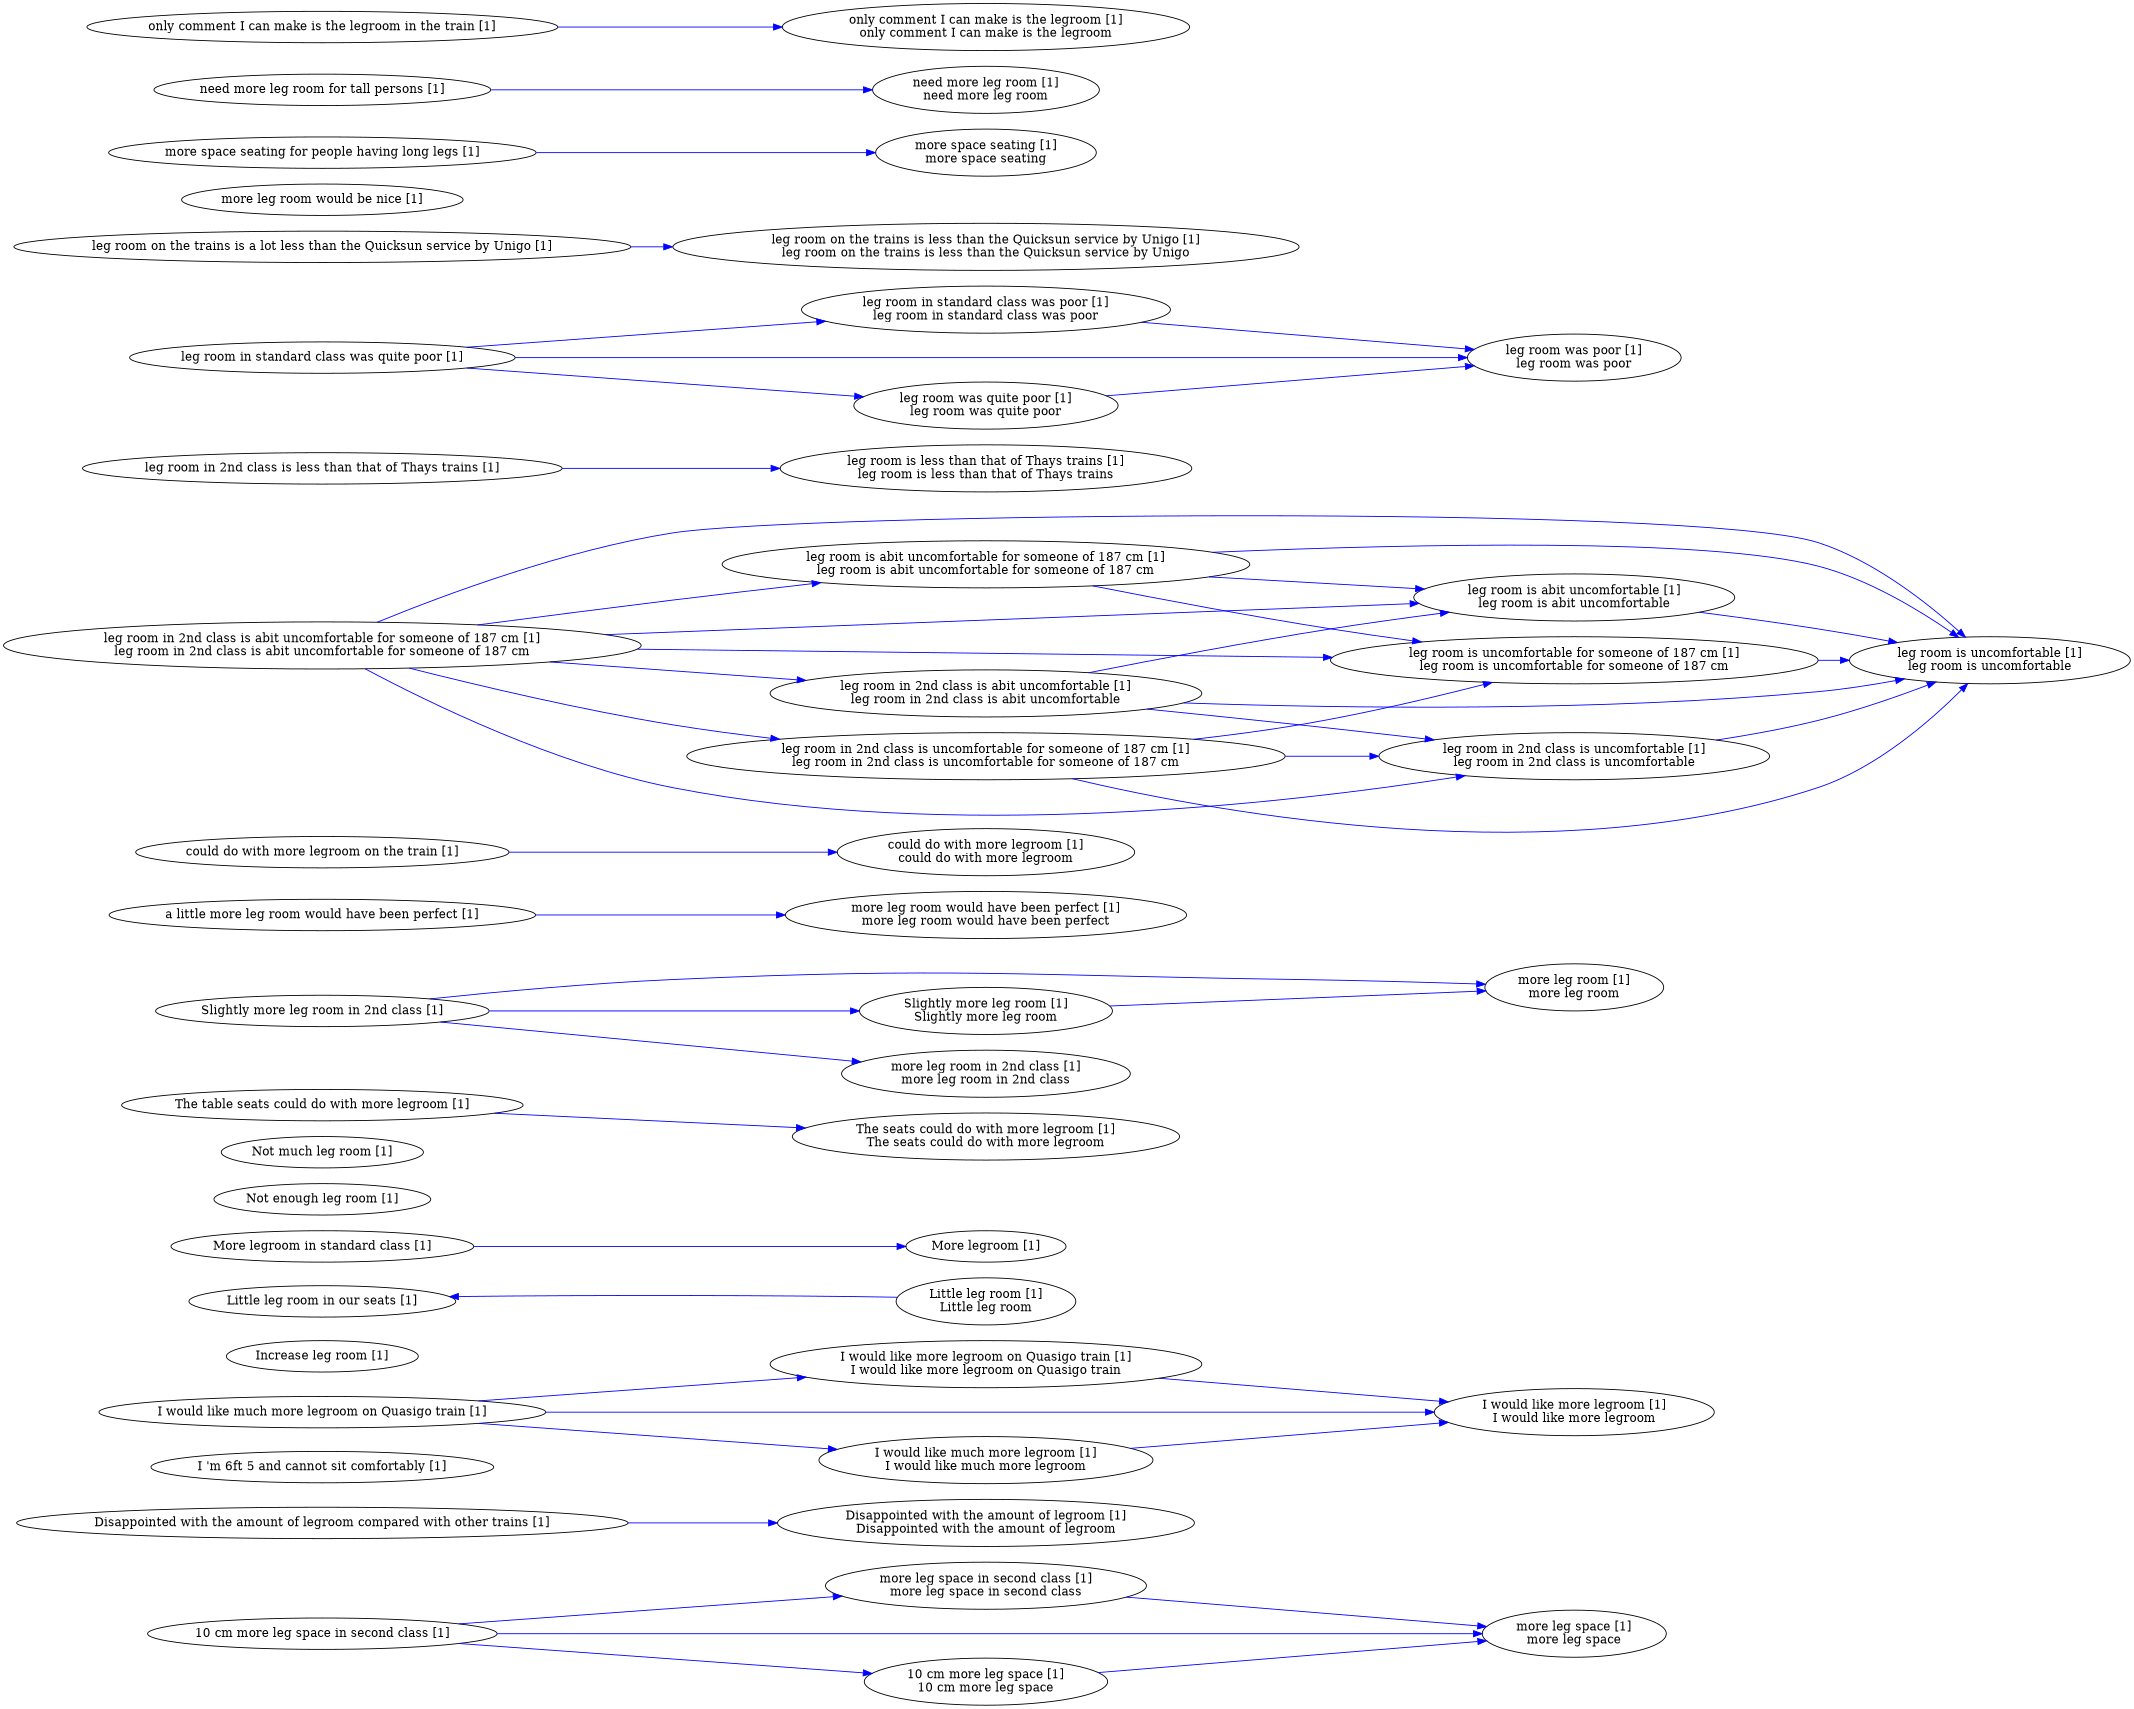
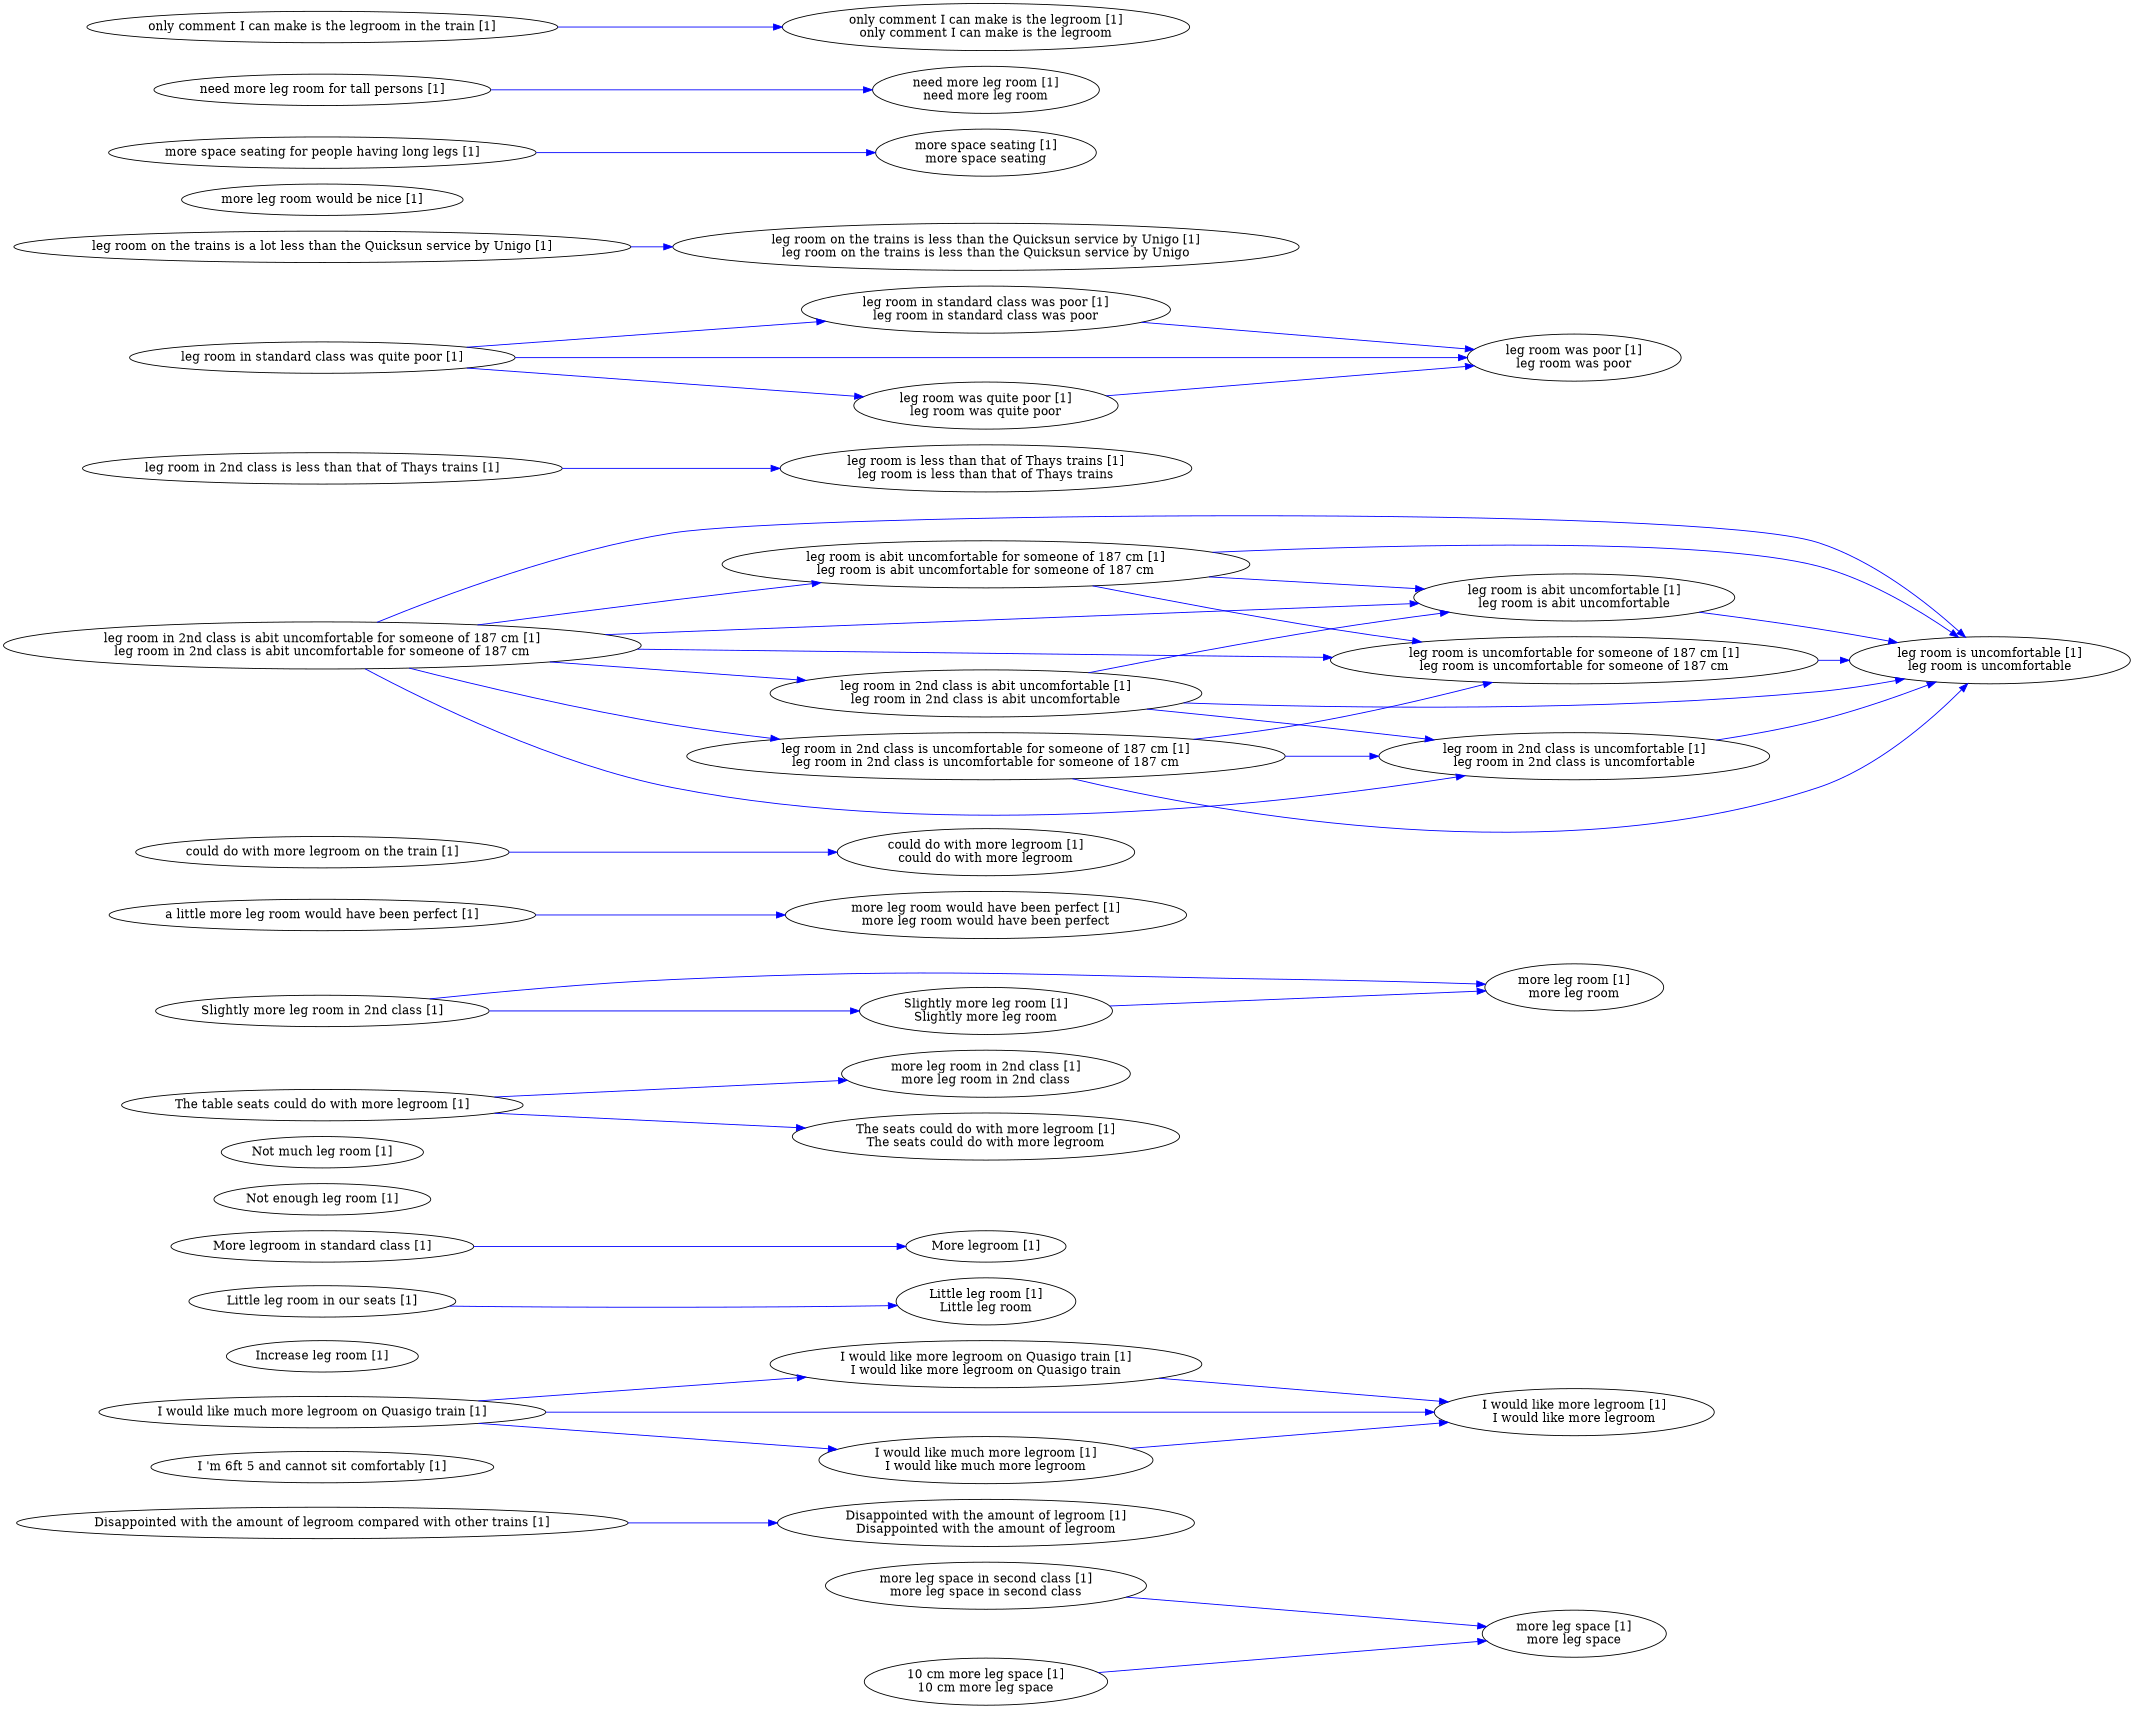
(646, 1042) -> (666, 1089)
(678, 1295) -> (669, 1307)
(322, 1634) -> none
